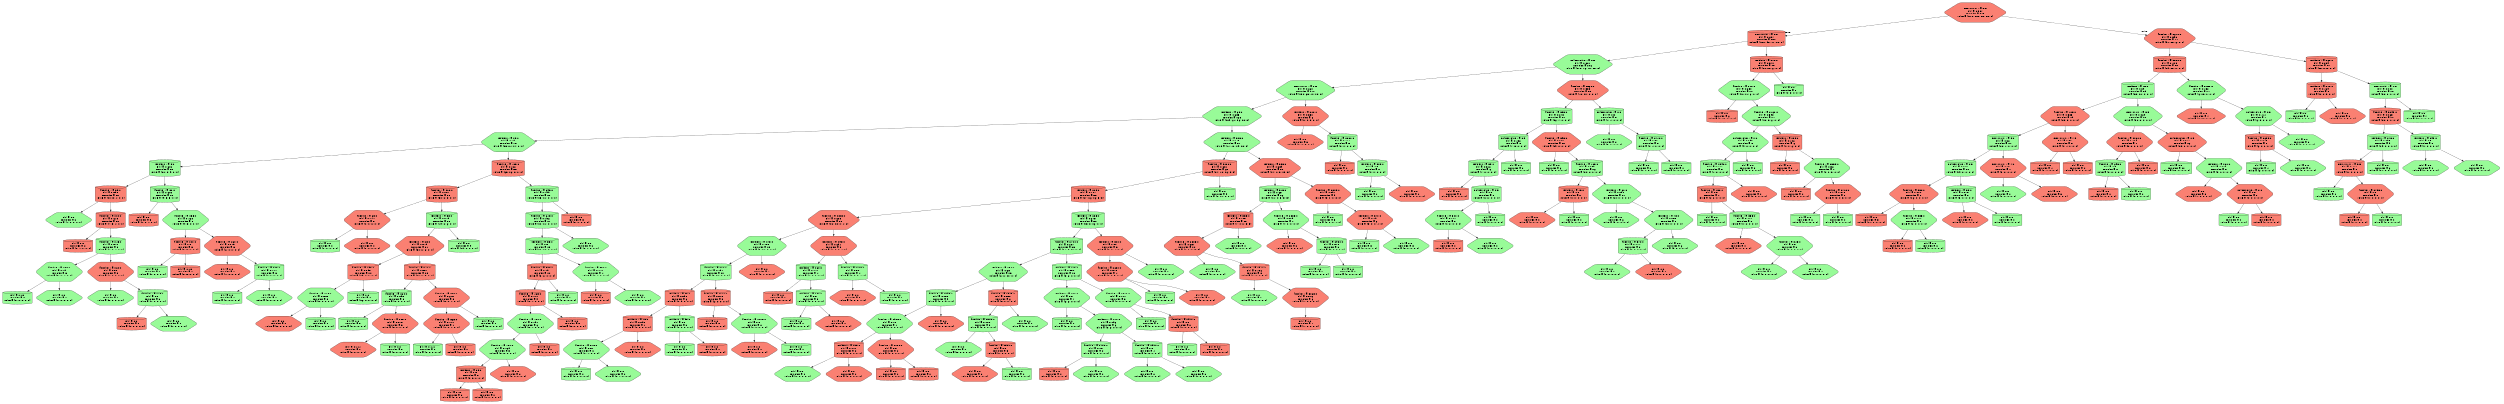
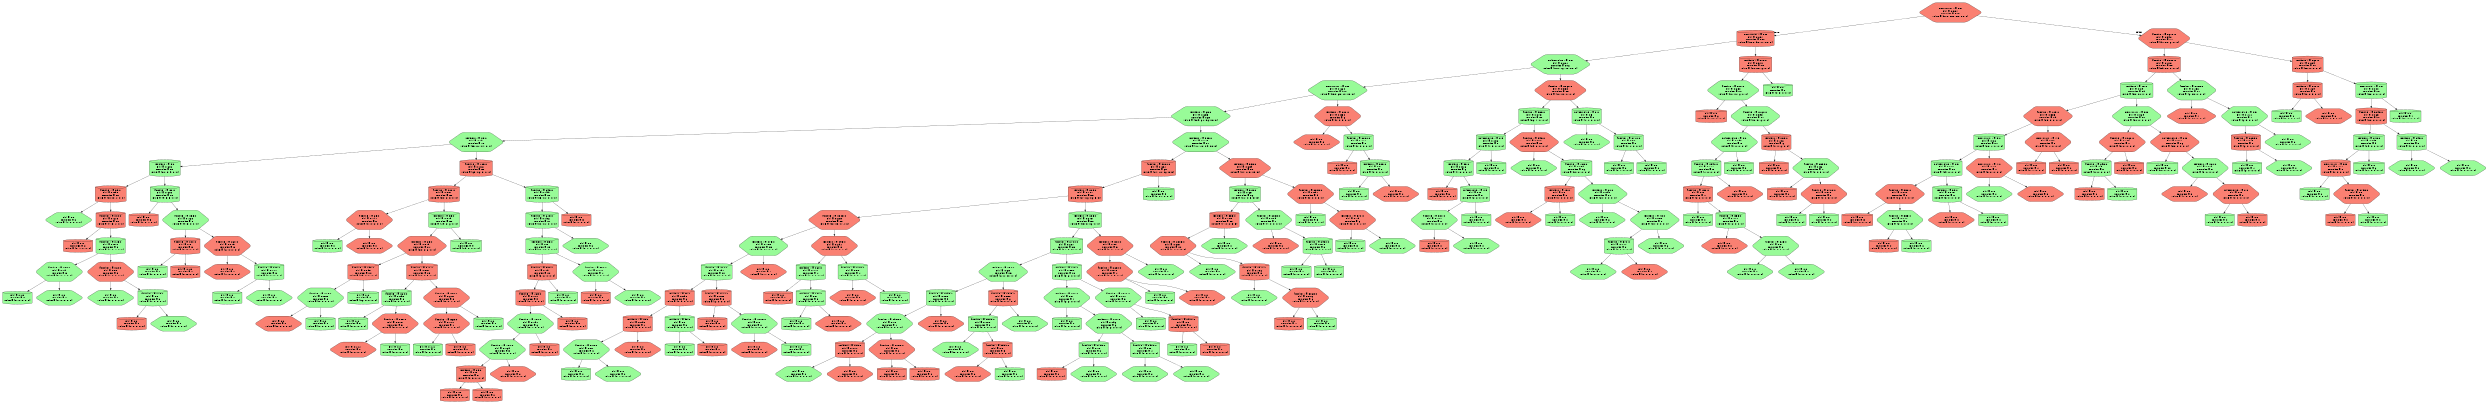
(1554, 168) -> (1534, 168)
none -> (1322, 324)
